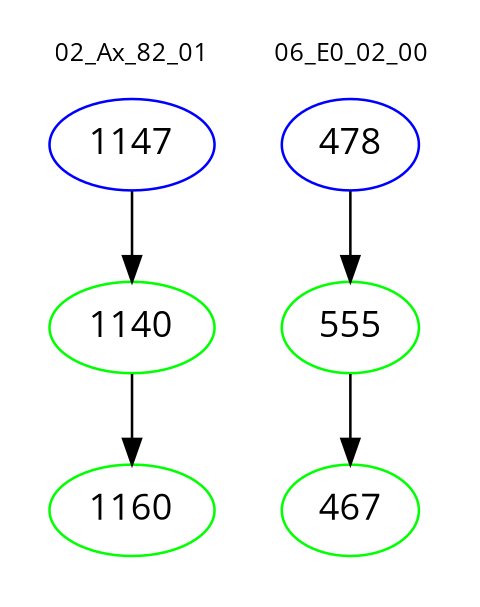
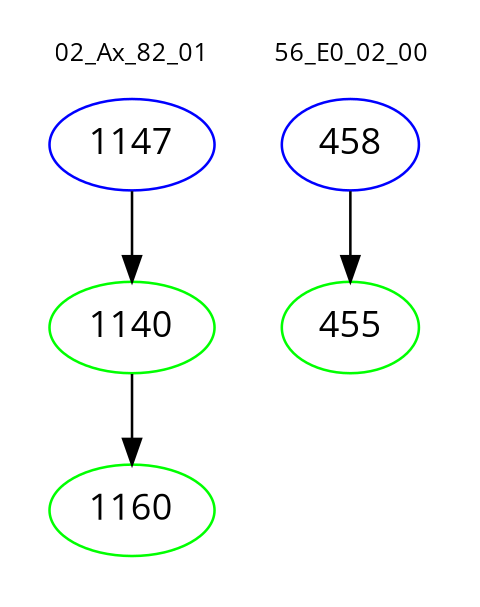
(352, 55) -> (352, 55)
(350, 145) -> (350, 145)
(350, 328) -> (350, 328)
(350, 510) -> none
